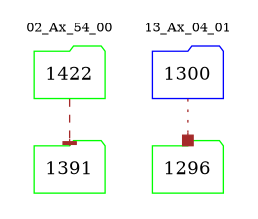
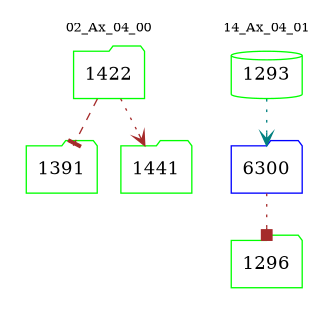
(70, 28) -> (109, 28)
(188, 28) -> (267, 28)
(188, 75) -> (267, 169)
none -> (267, 75)
none -> (156, 169)
